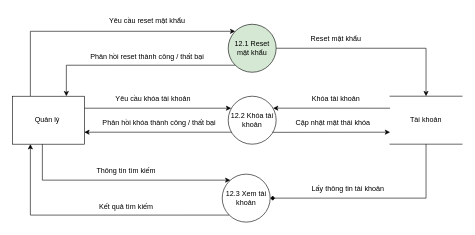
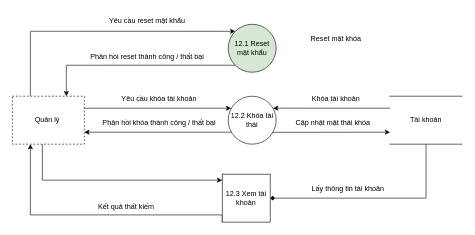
(336, 39) -> (336, 39)
(425, 48) -> none
(153, 99) -> (159, 99)
(48, 120) -> (48, 120)
(252, 120) -> (252, 120)
(126, 171) -> none
(246, 198) -> (246, 198)
(126, 207) -> (126, 207)
